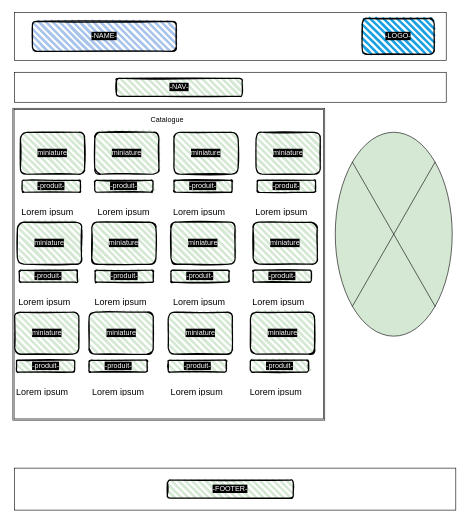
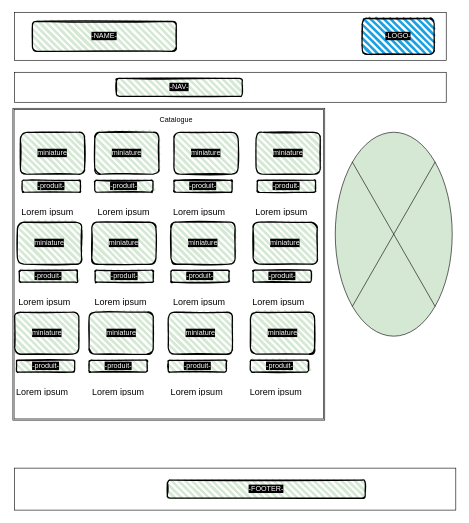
(104, 36) -> (104, 36)
(167, 120) -> (176, 120)
(230, 489) -> (266, 489)
